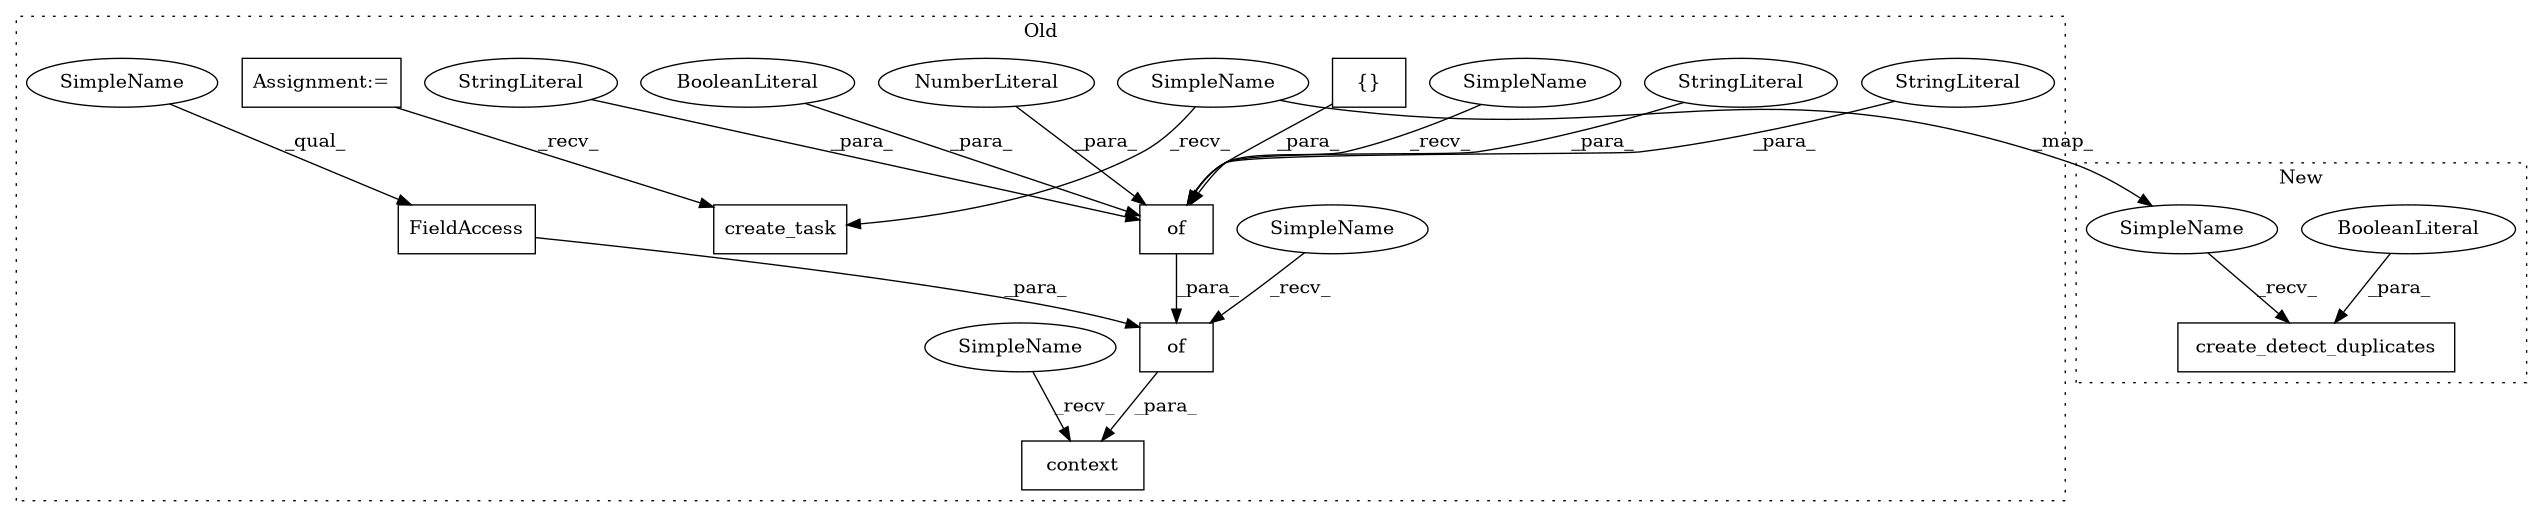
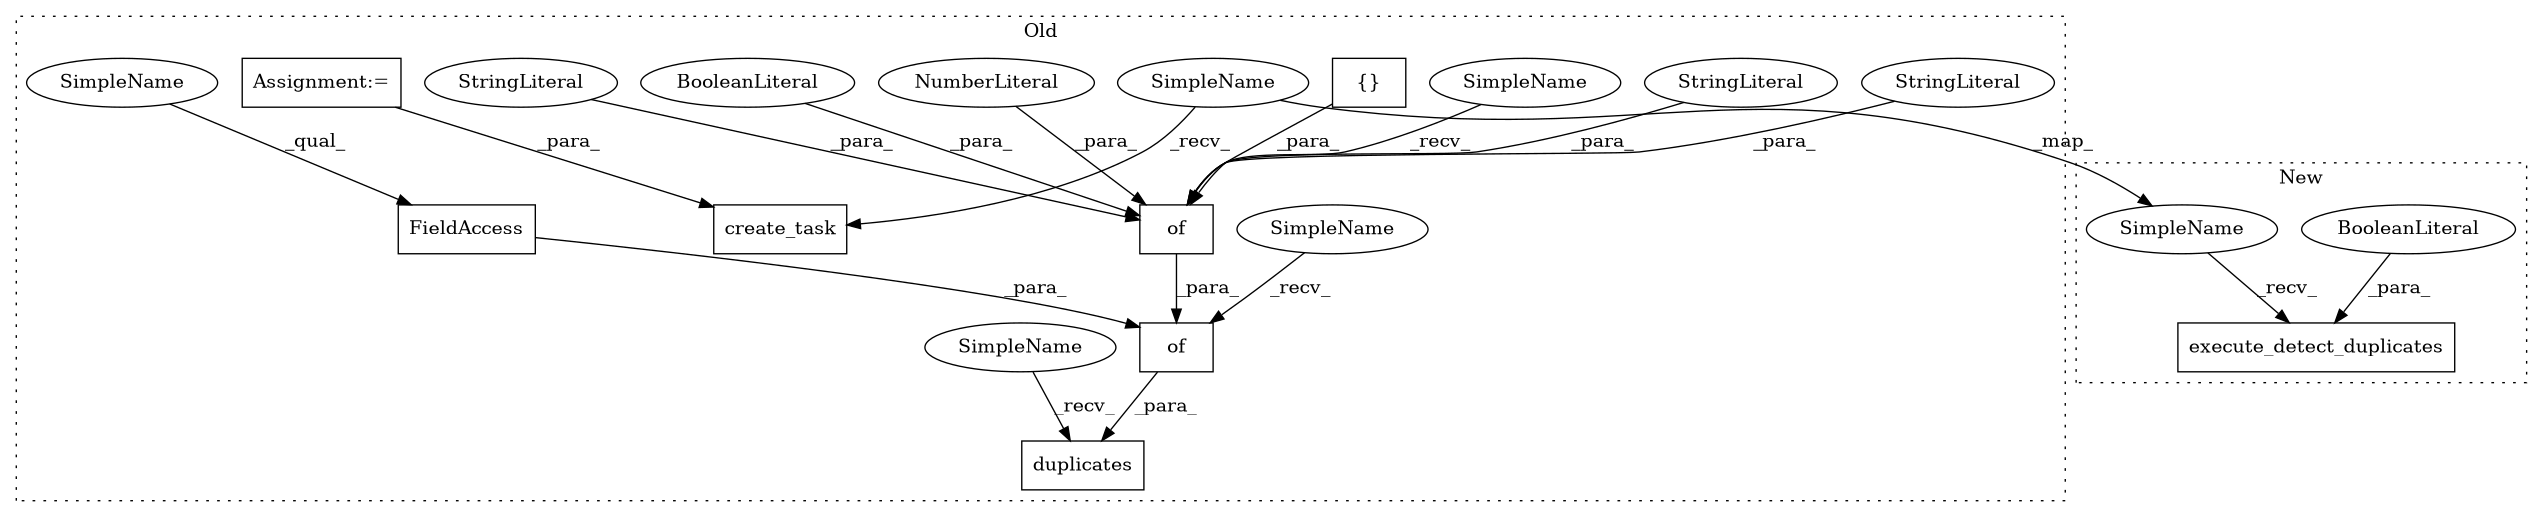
(569, 142) -> (569, 142)
(2316, 347) -> (2316, 347)
(1083, 465) -> (1083, 465)
